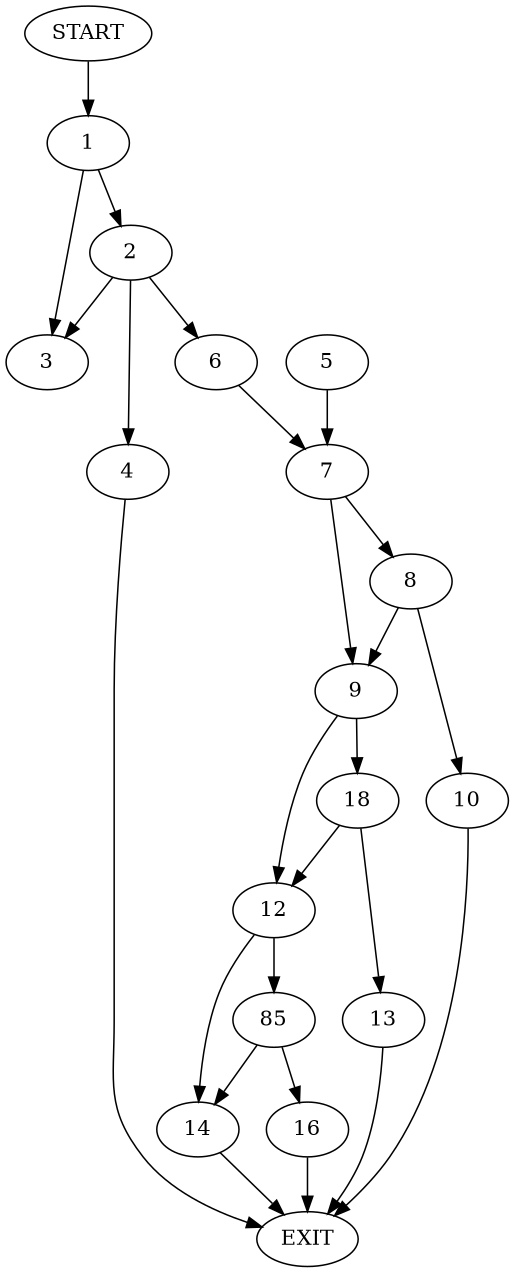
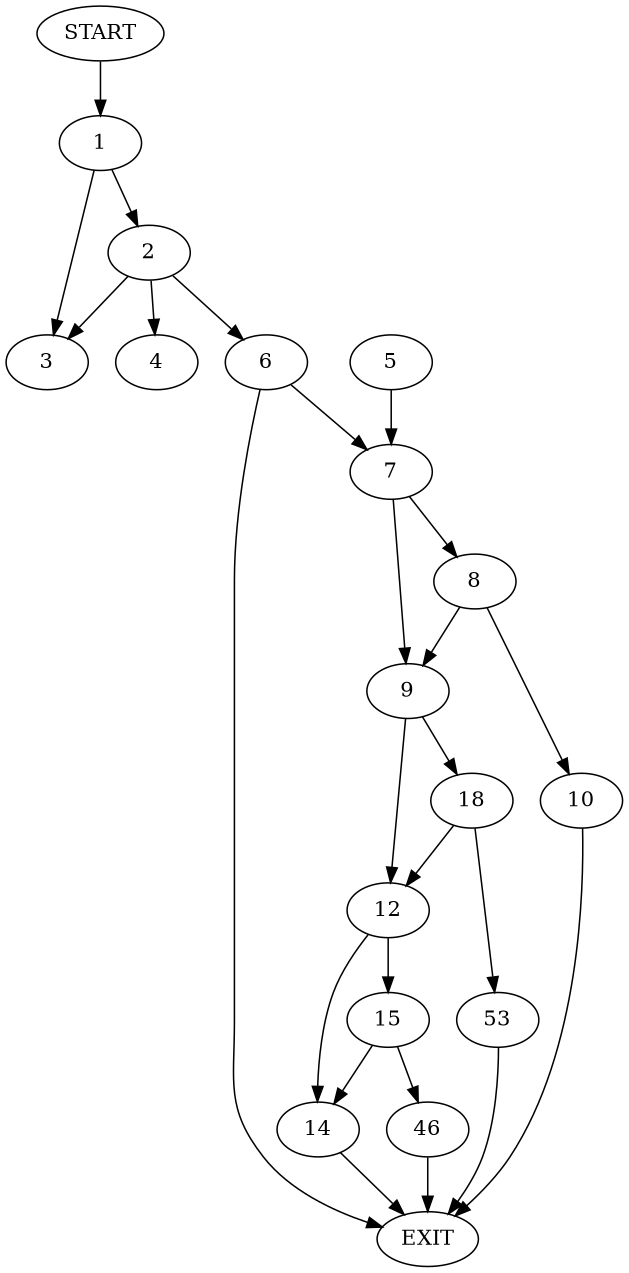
(114, 894) -> (234, 838)
(274, 1020) -> (388, 1020)
(384, 1020) -> (498, 1020)
(307, 1129) -> (428, 1129)
